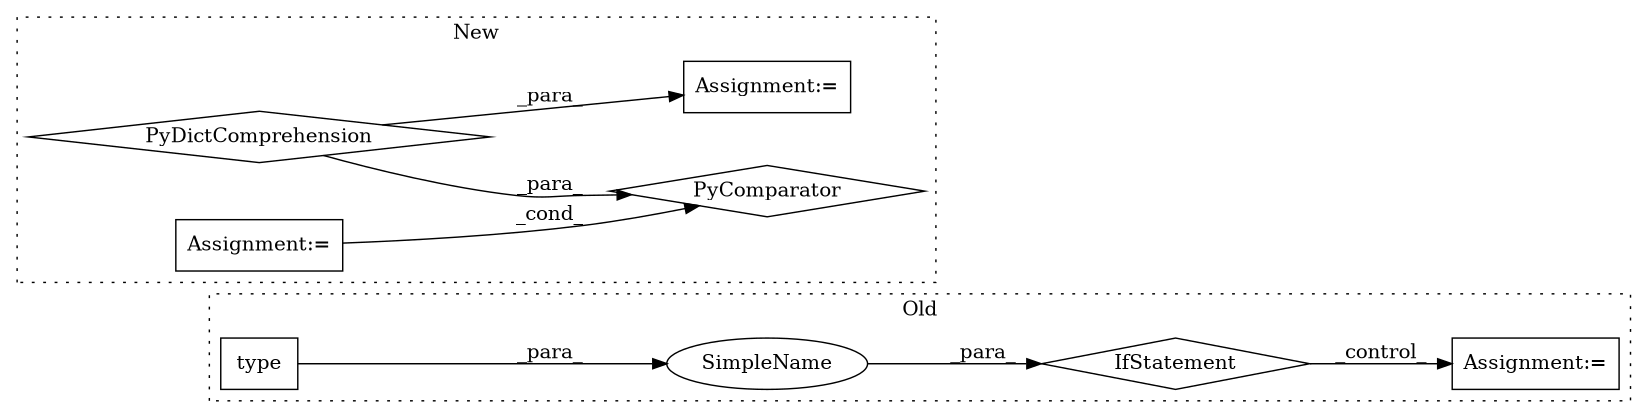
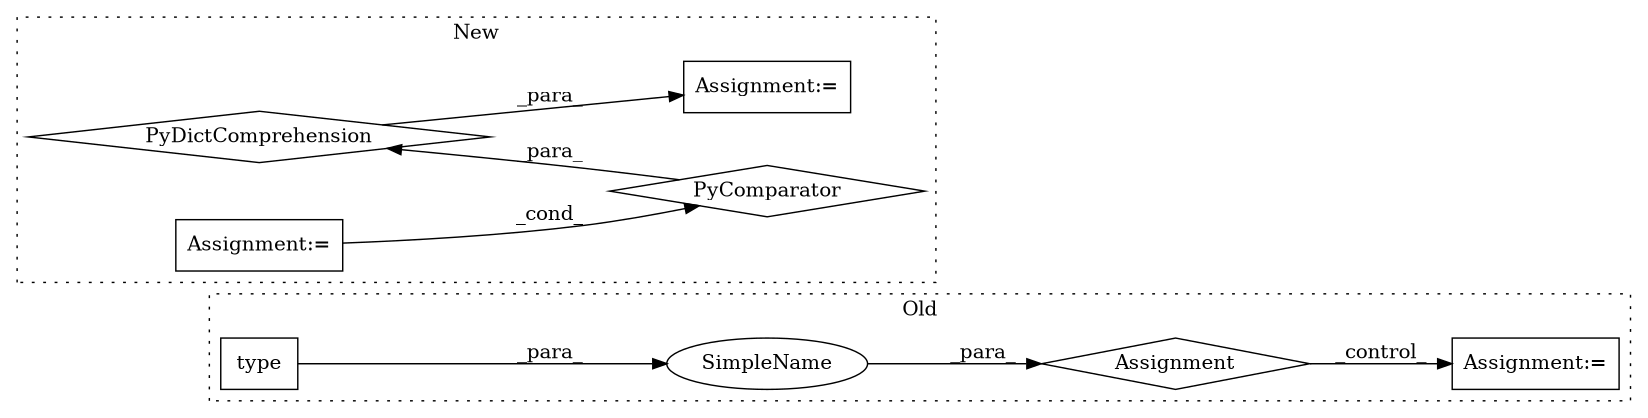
(469, 189) -> (541, 164)
(1176, 364) -> (1176, 364)
